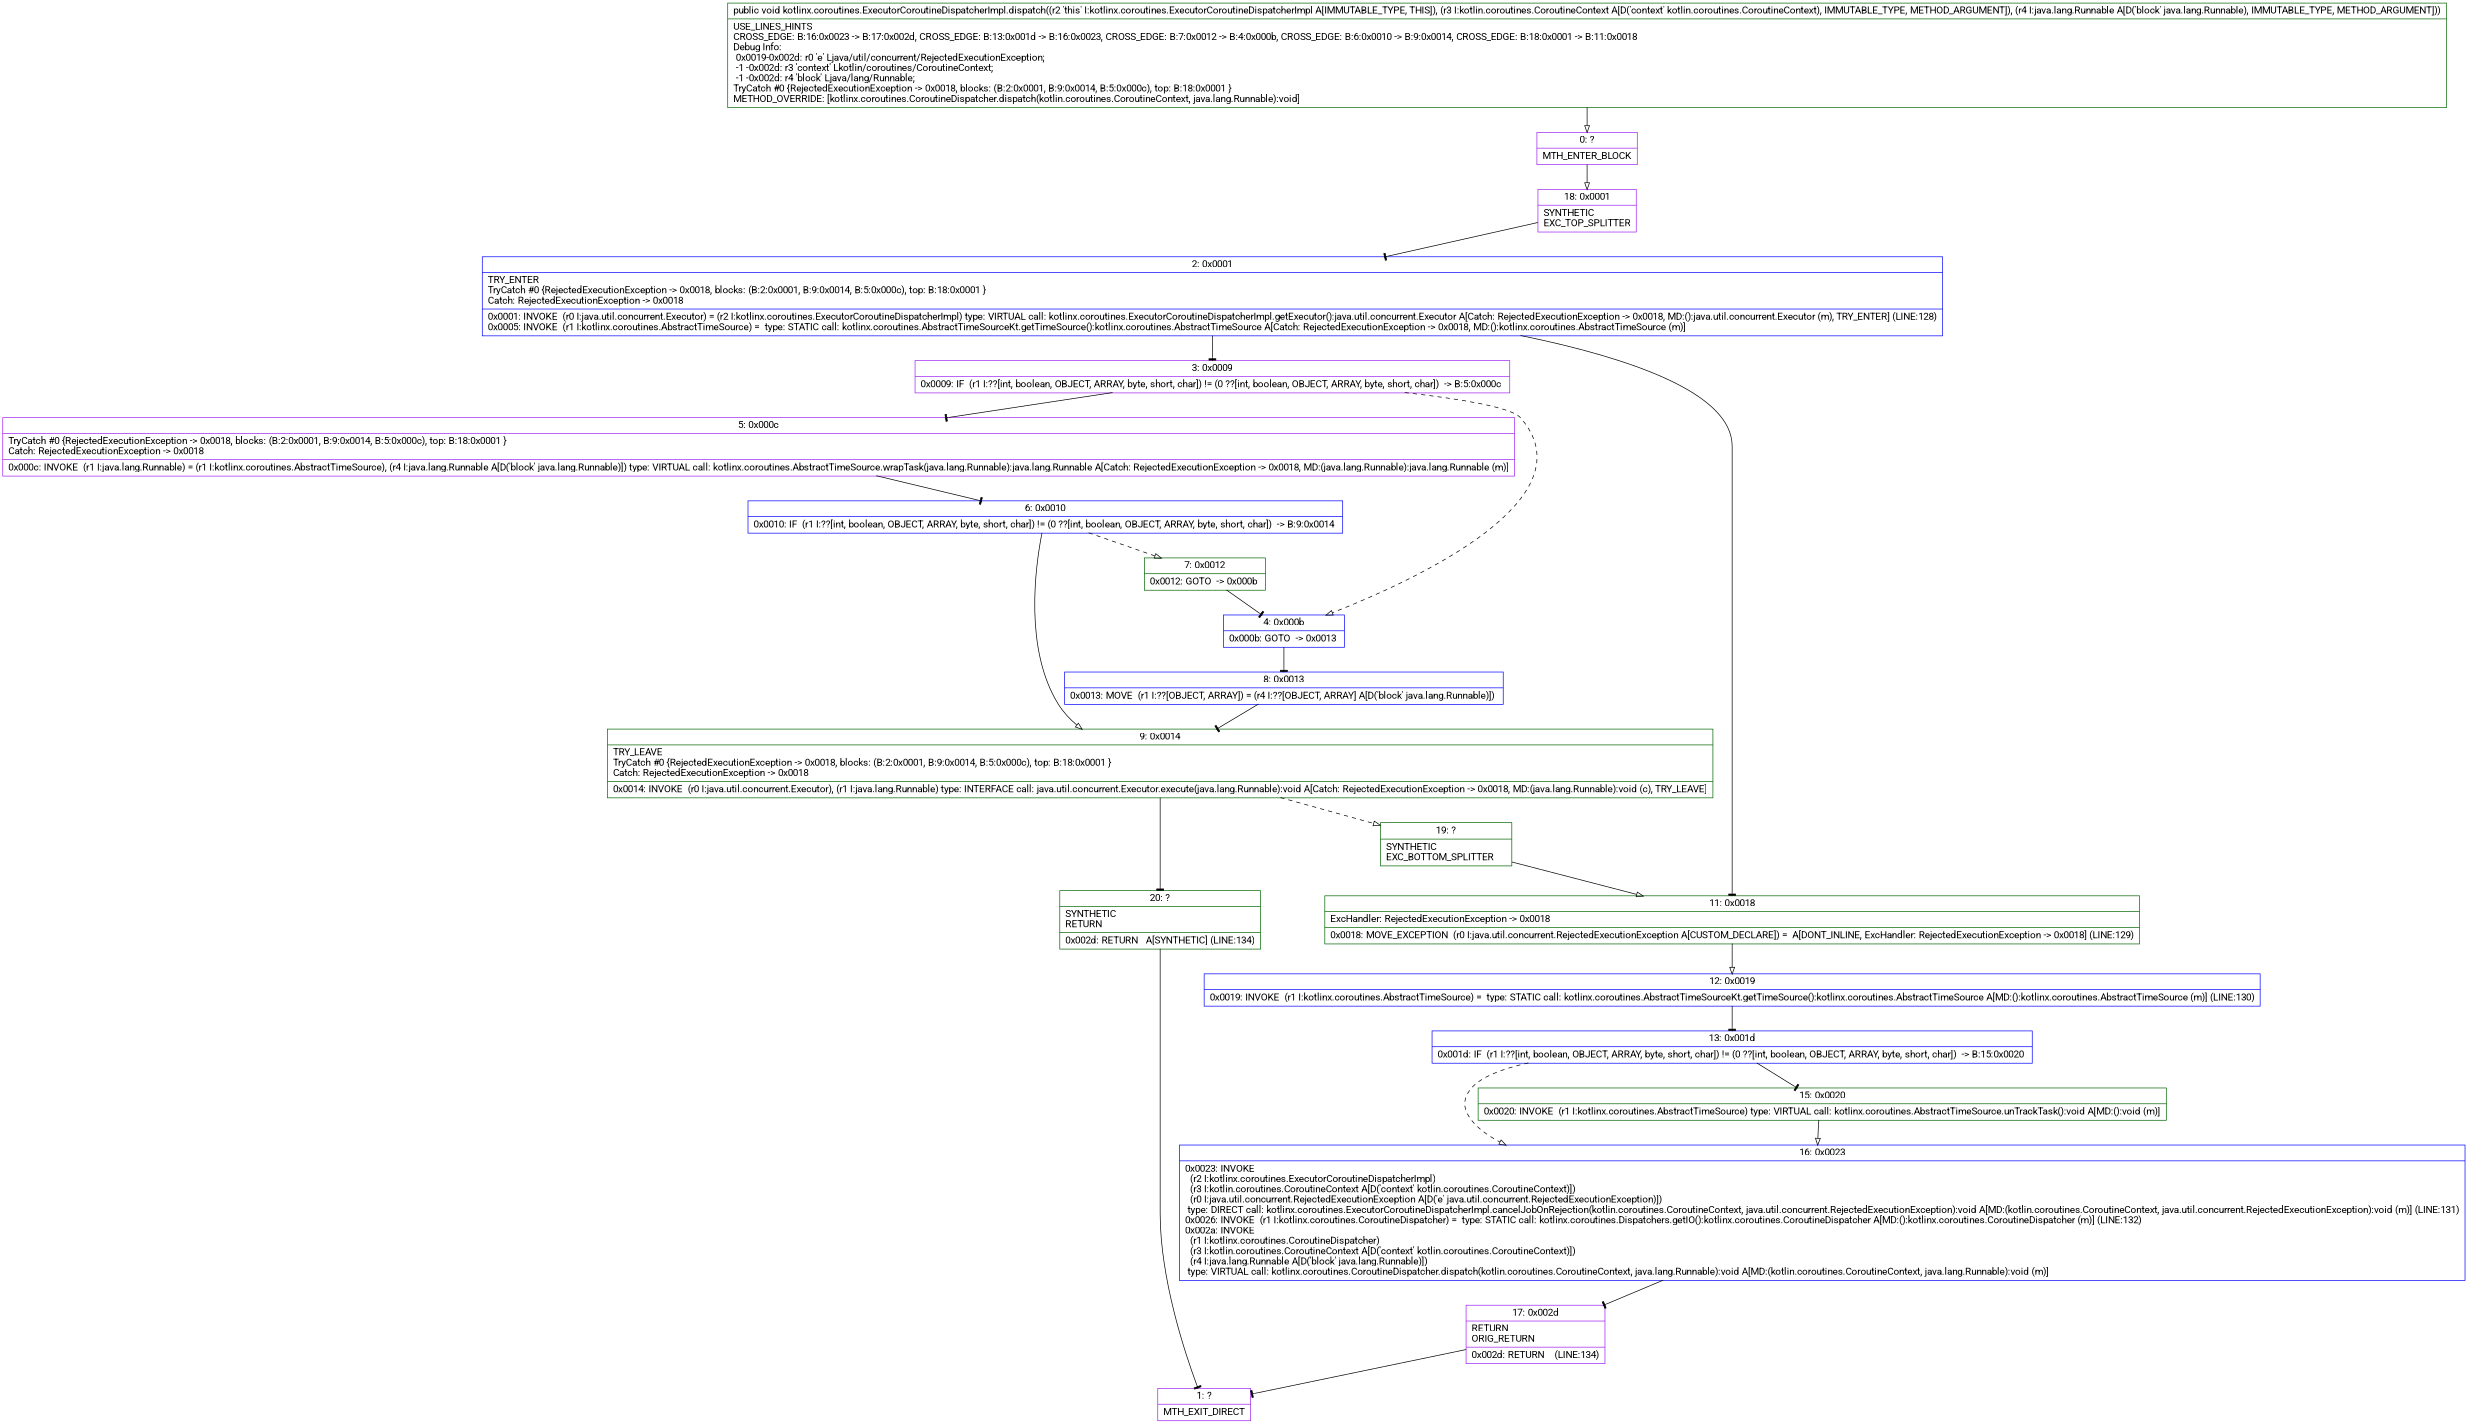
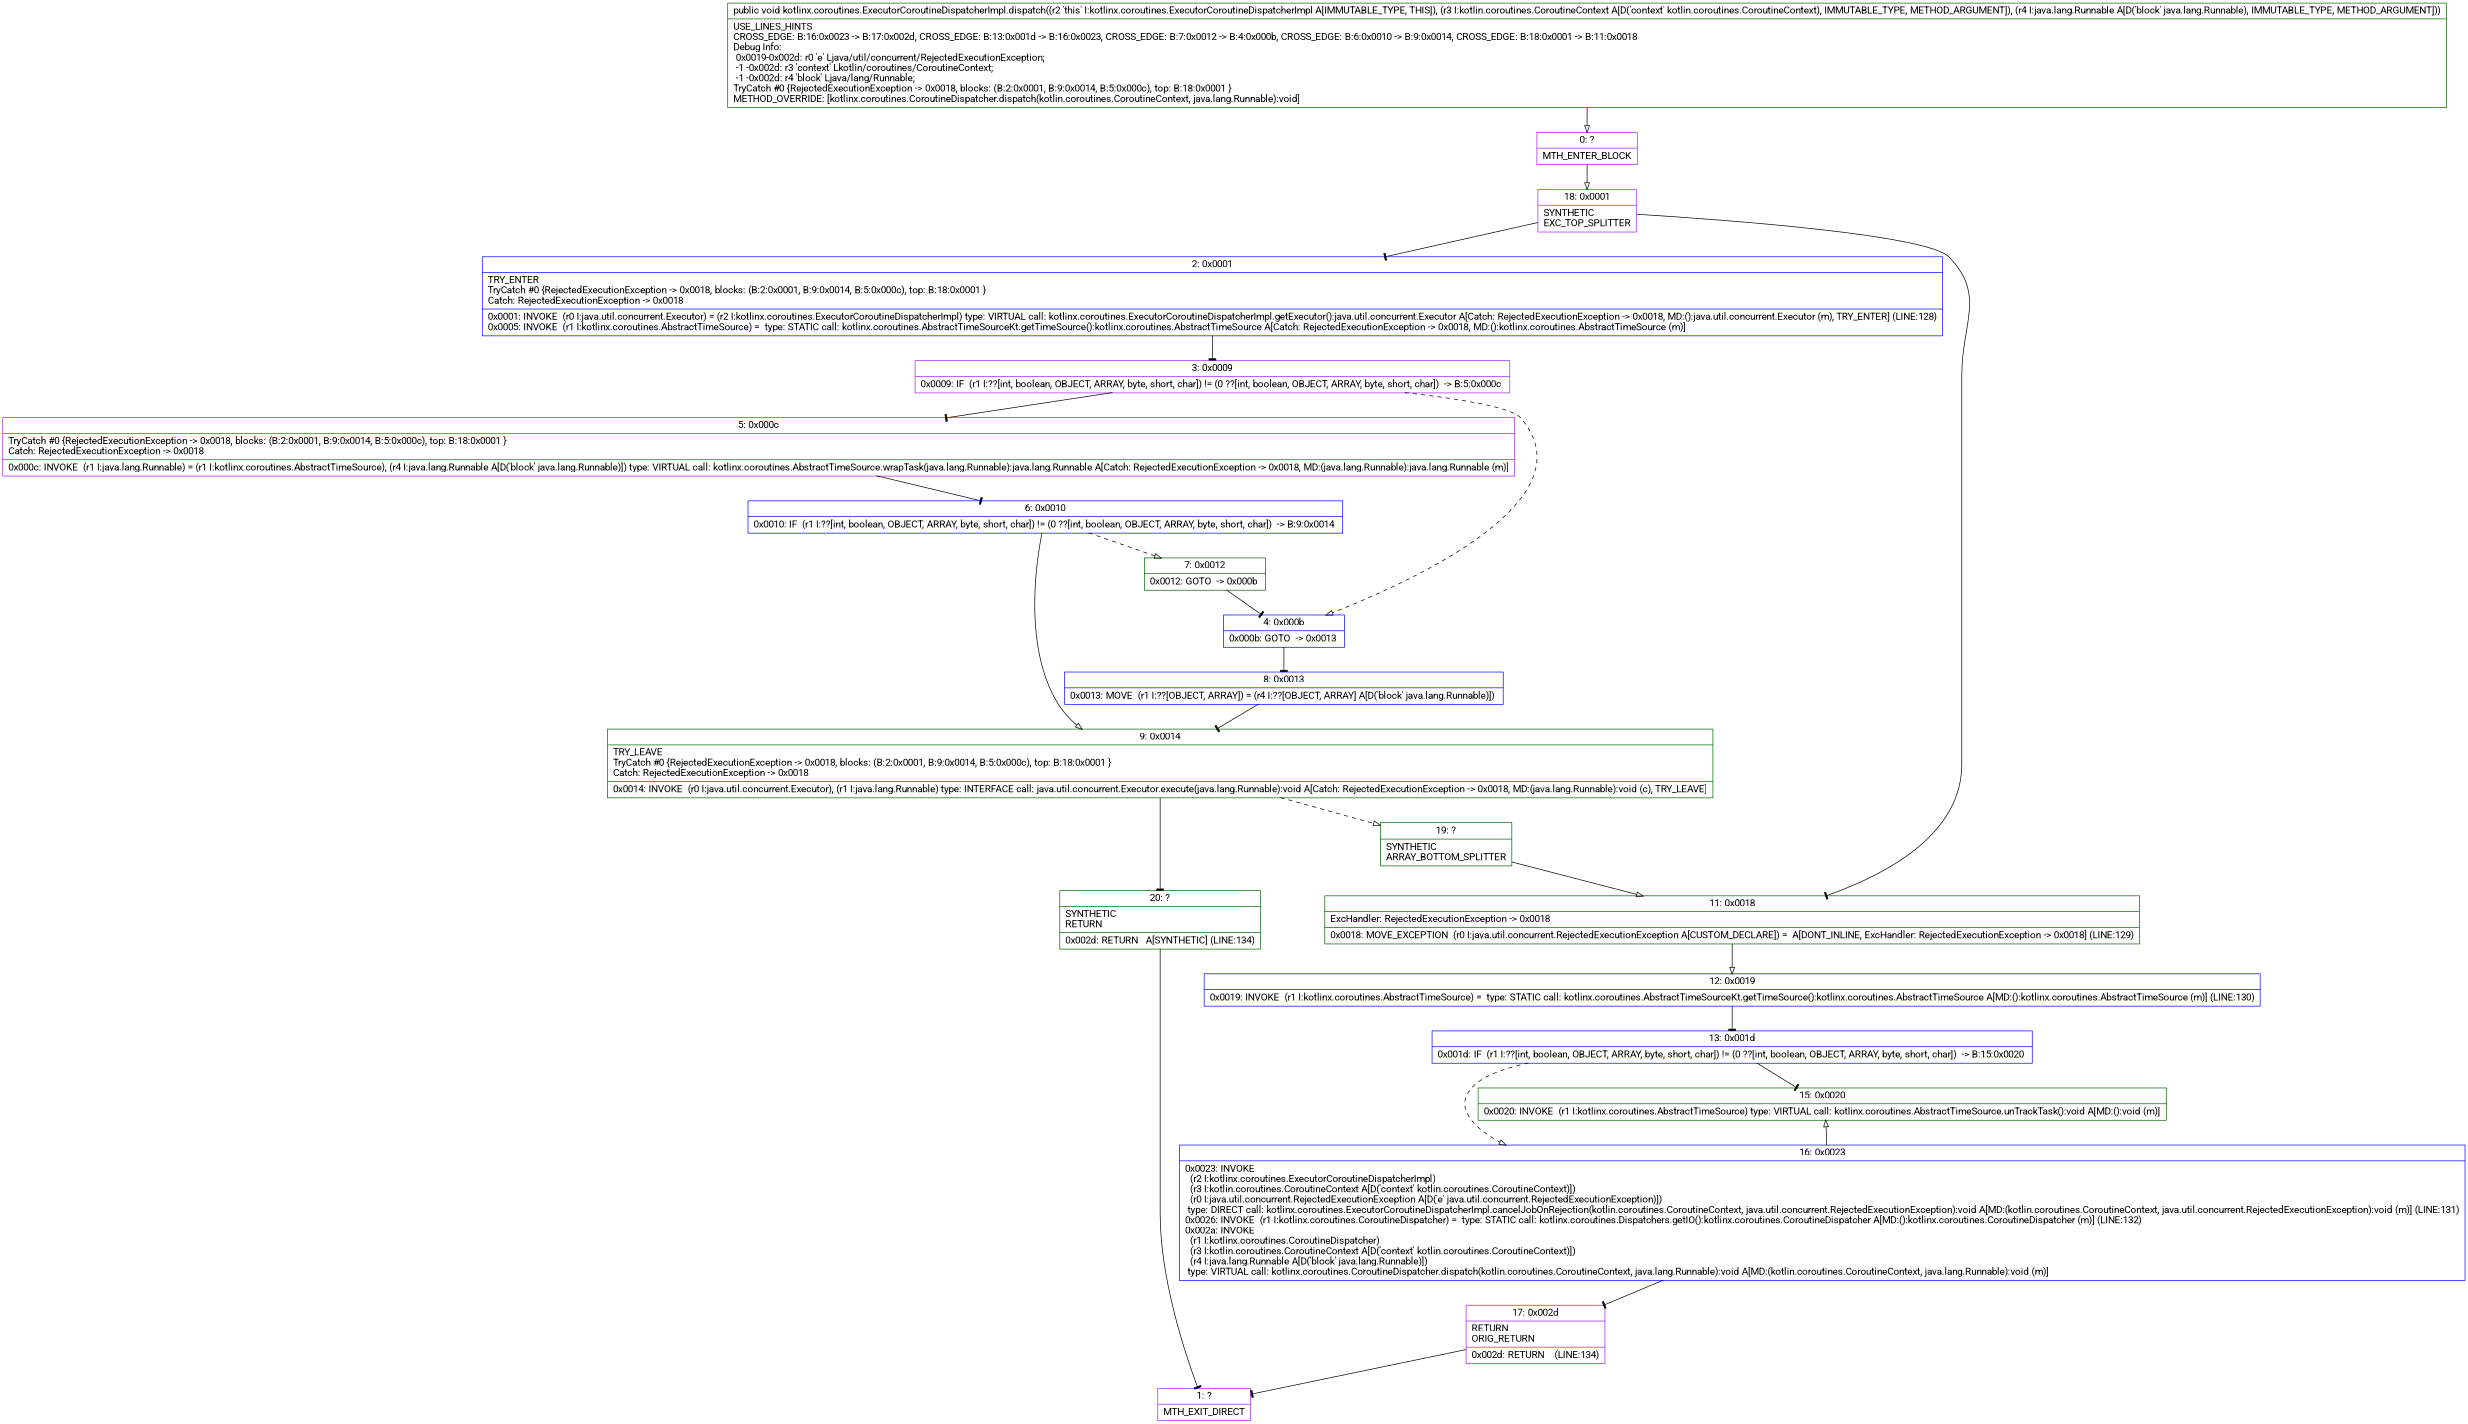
(1732, 544) -> (1962, 449)
(1440, 857) -> (1446, 857)
(1818, 1129) -> (1826, 1136)
